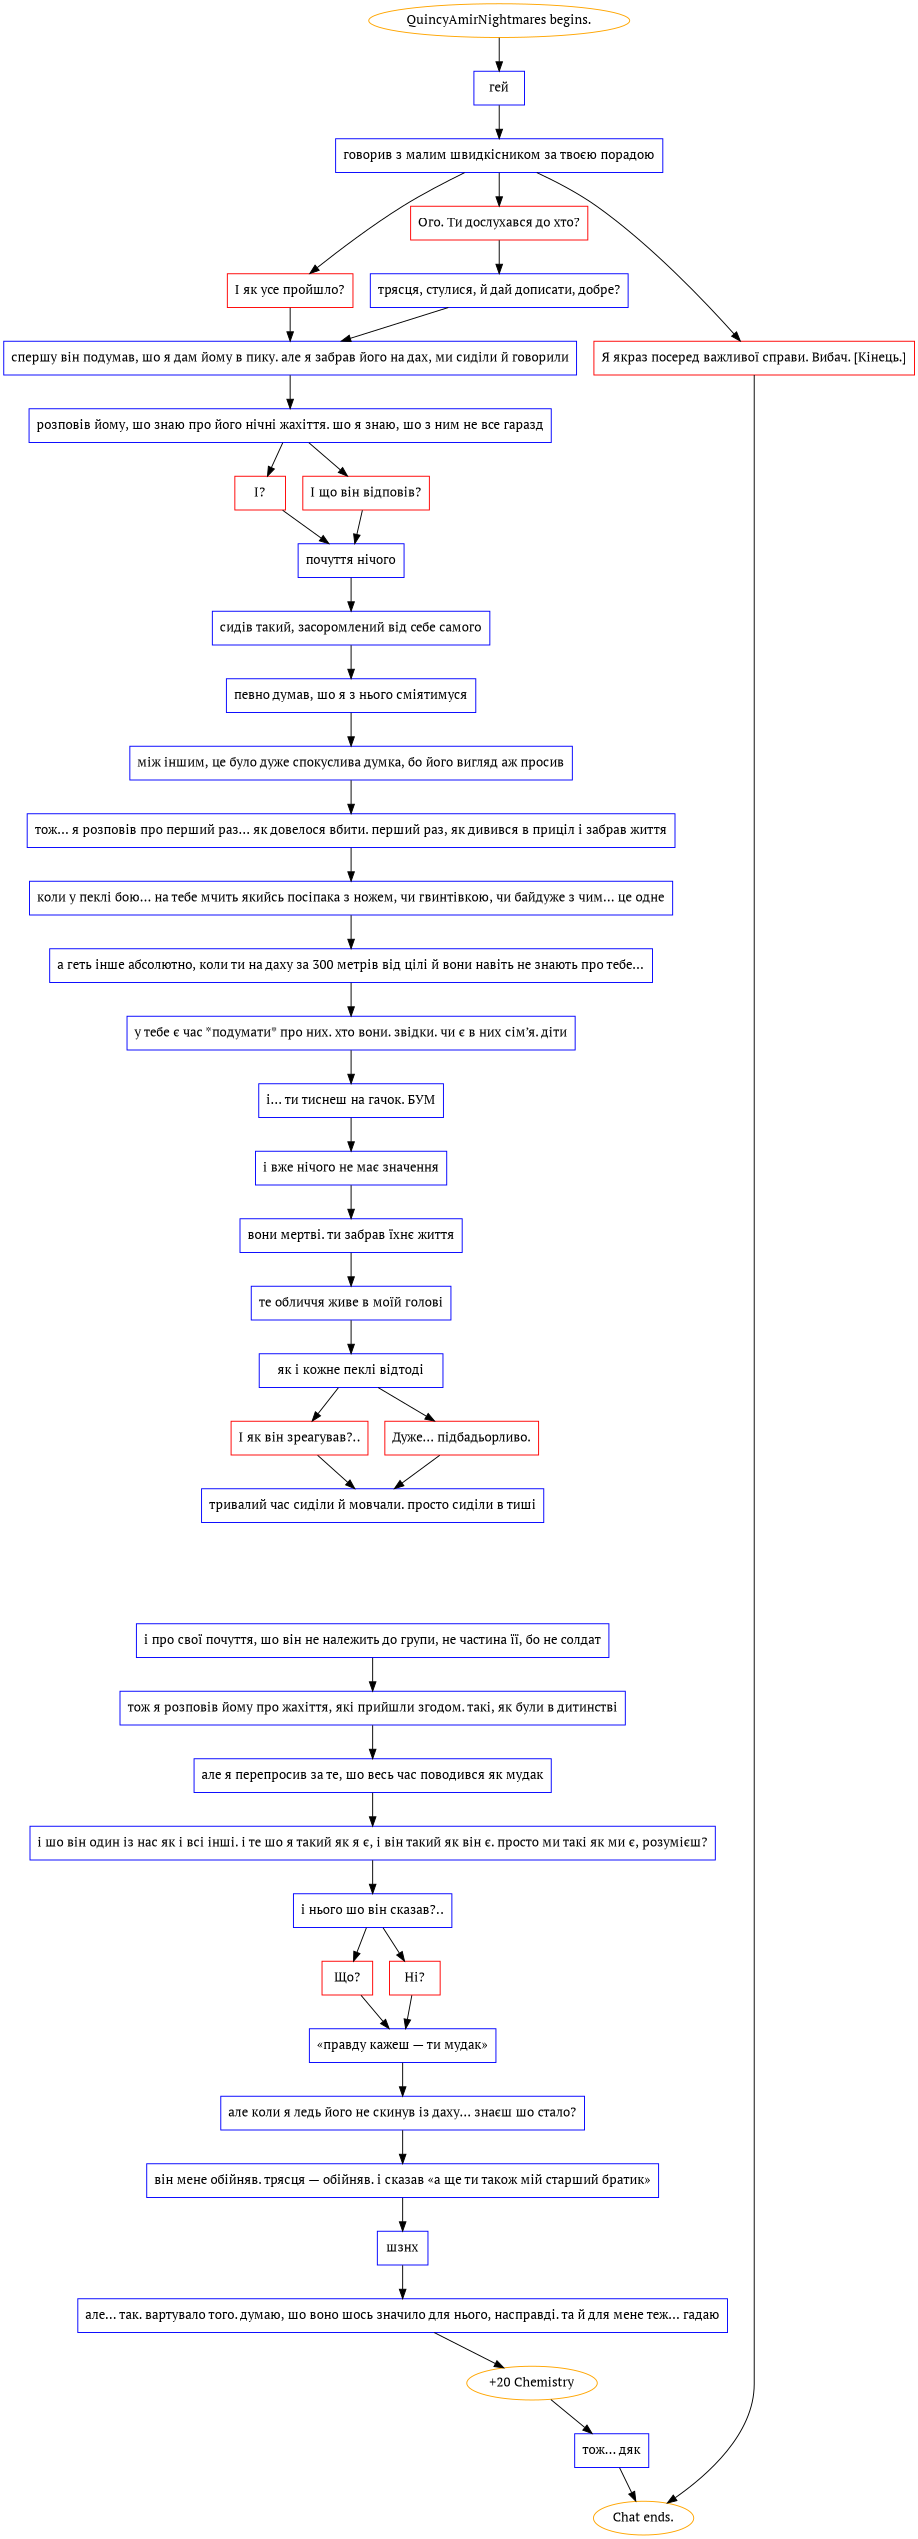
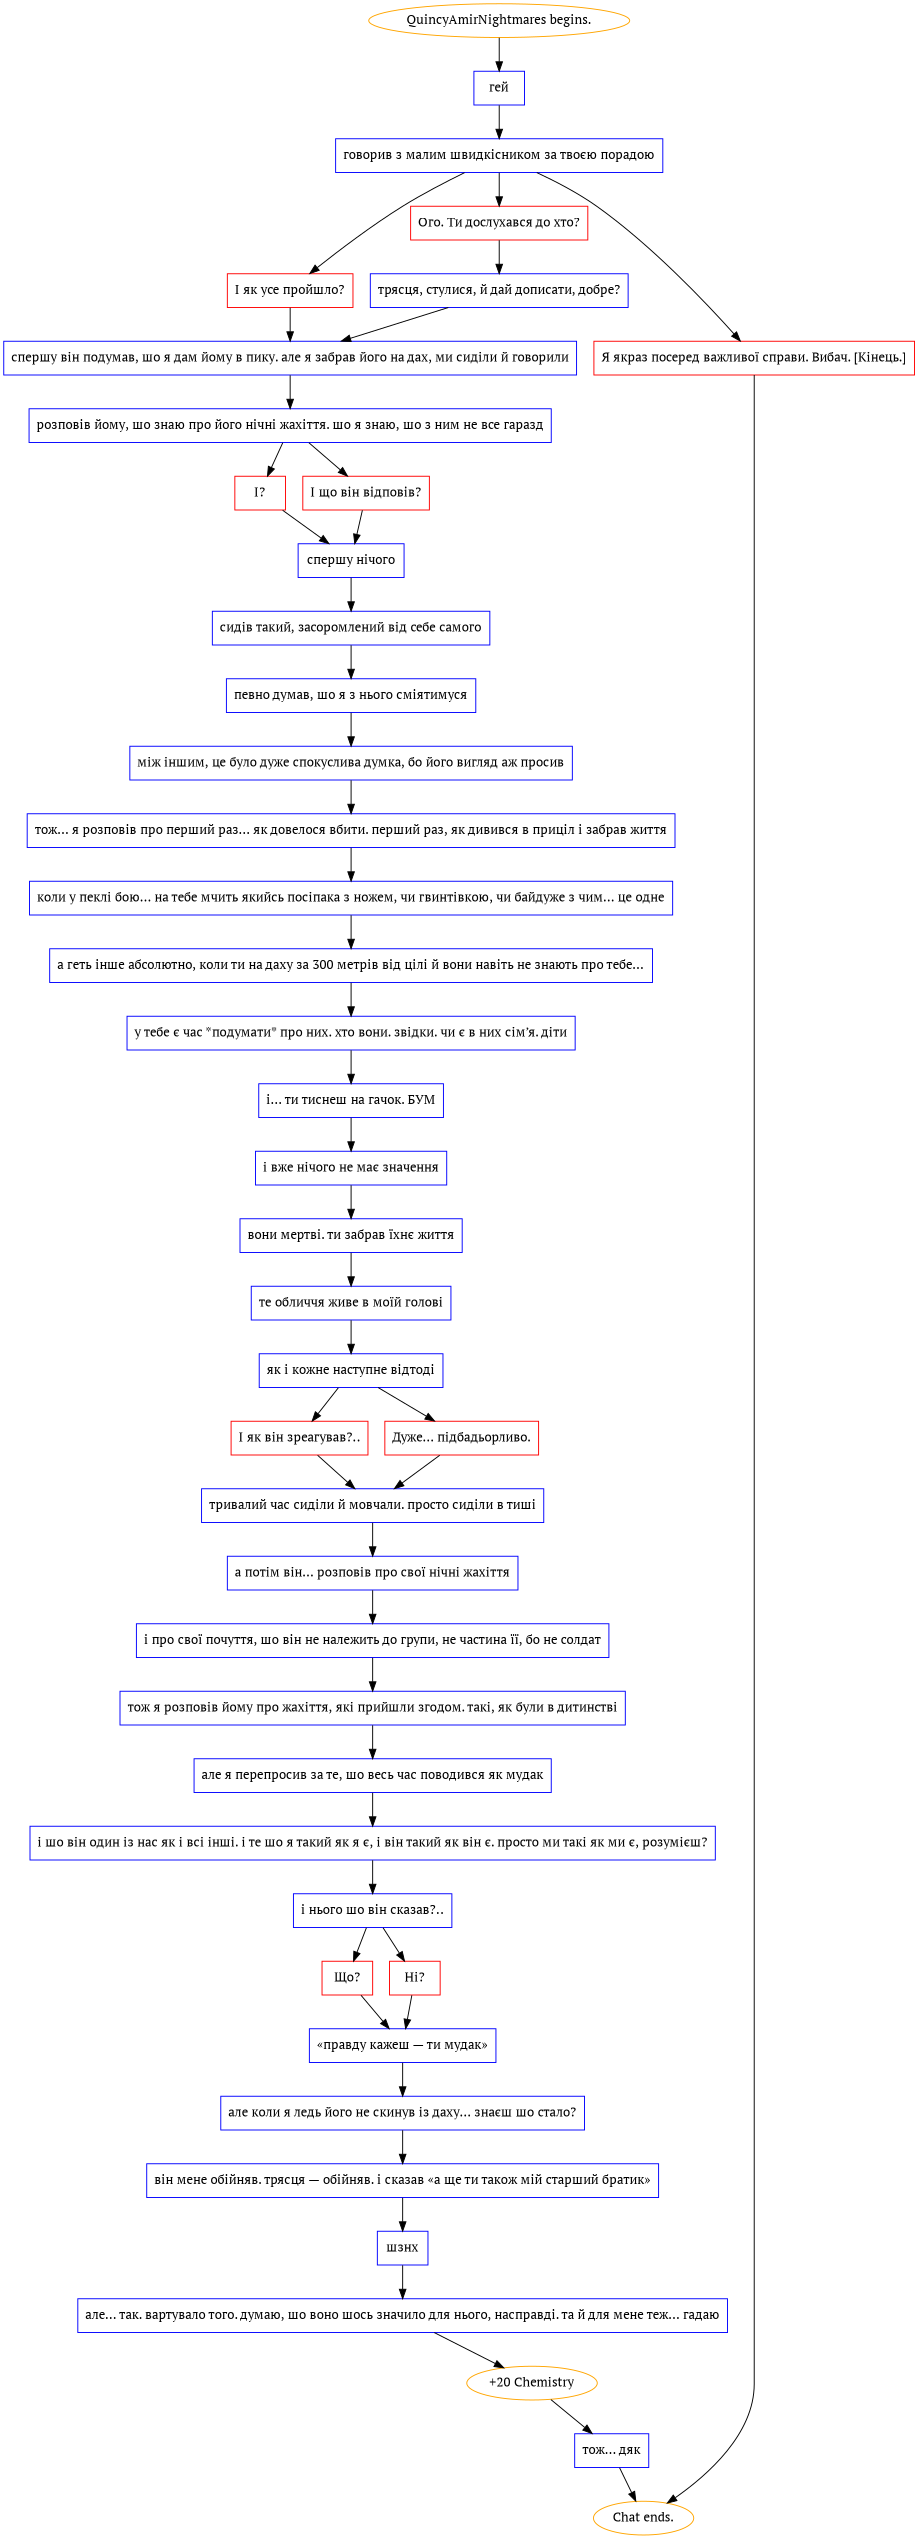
(351, 561) -> (351, 561)
(351, 1371) -> (351, 1371)
none -> (373, 1573)
